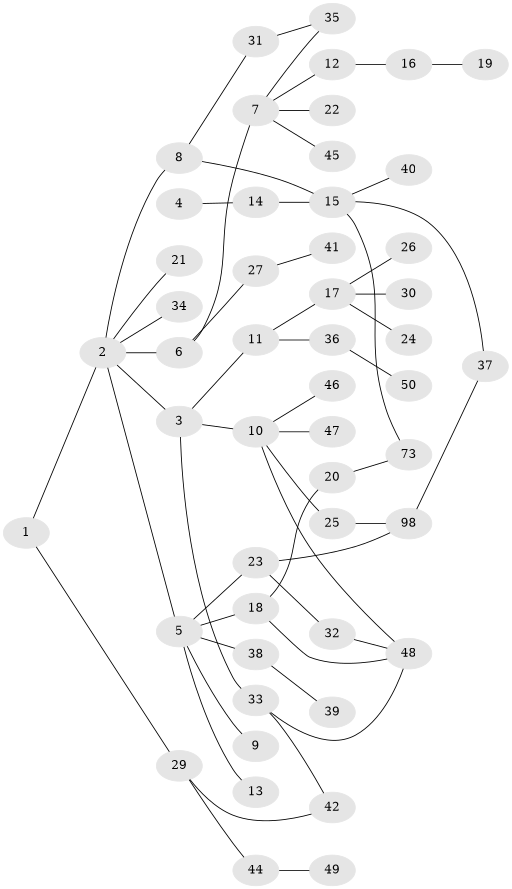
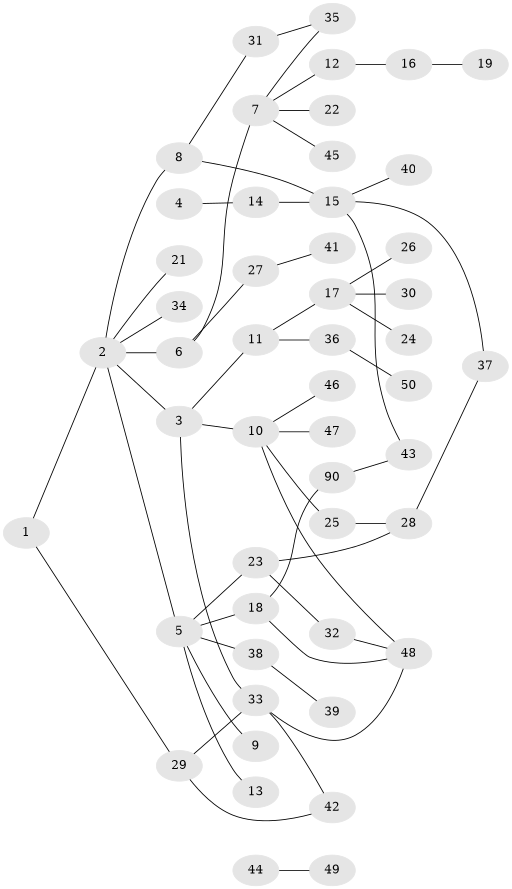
(409, 455) -> (409, 455)
(332, 478) -> (332, 478)
(409, 524) -> (409, 524)
(216, 819) -> (220, 731)
